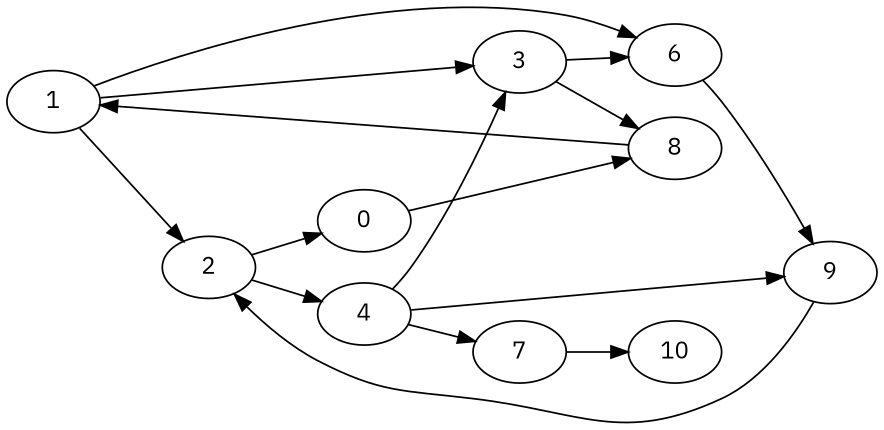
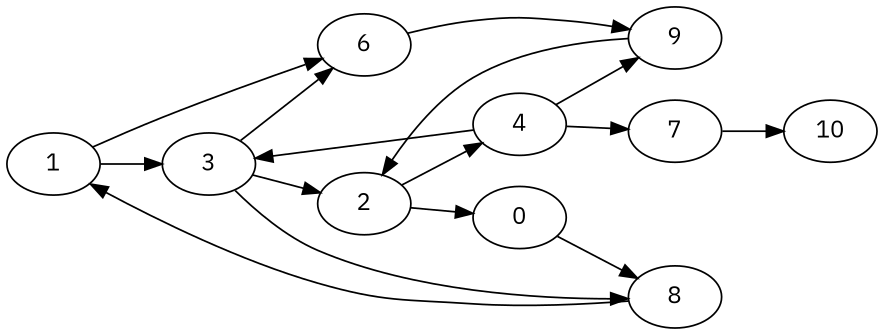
(125, 178) -> (278, 182)
